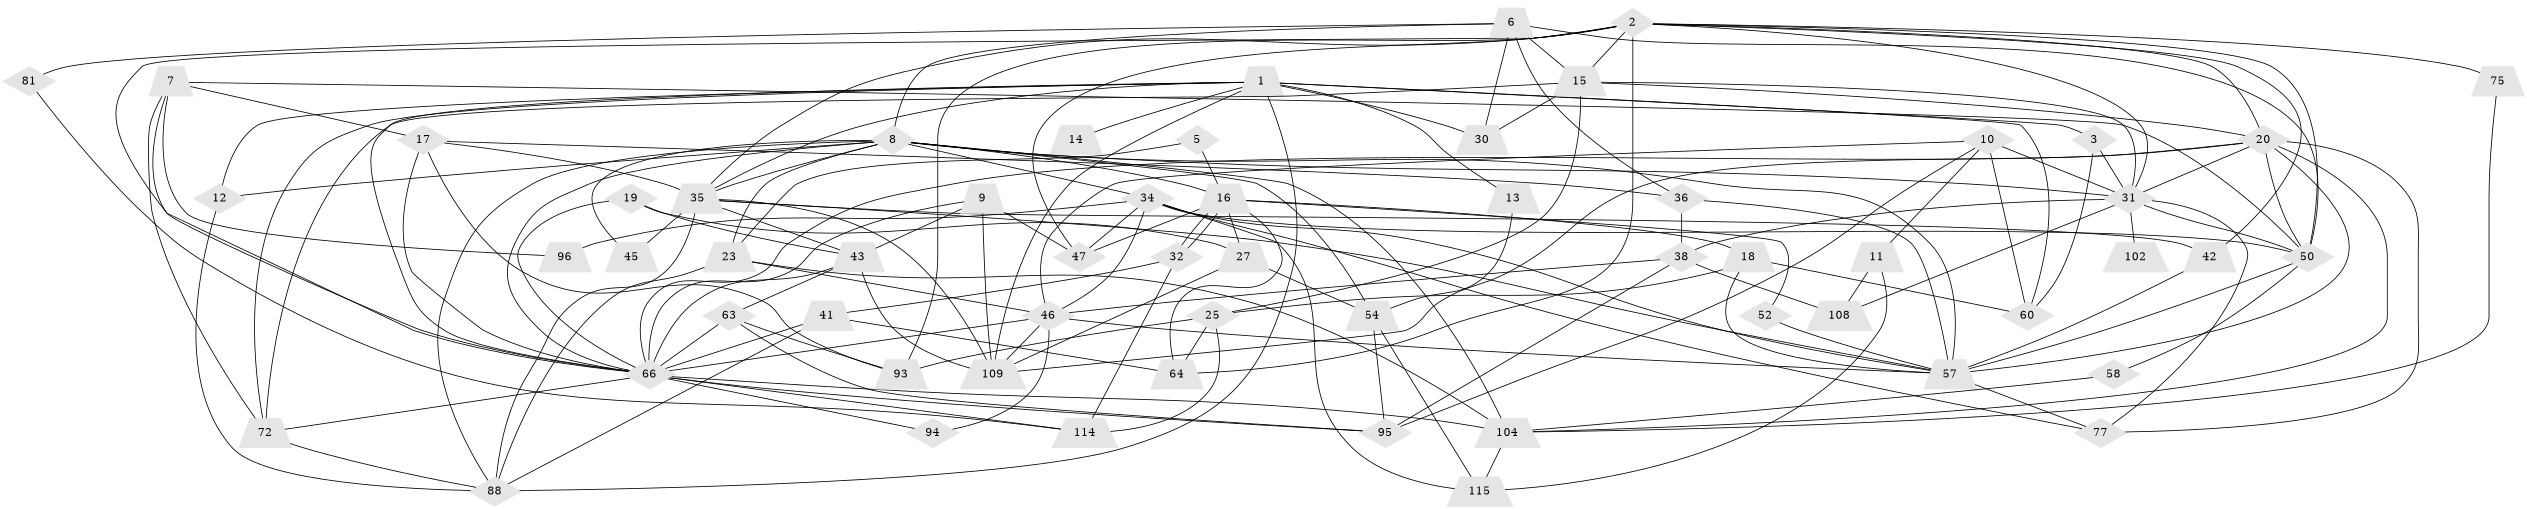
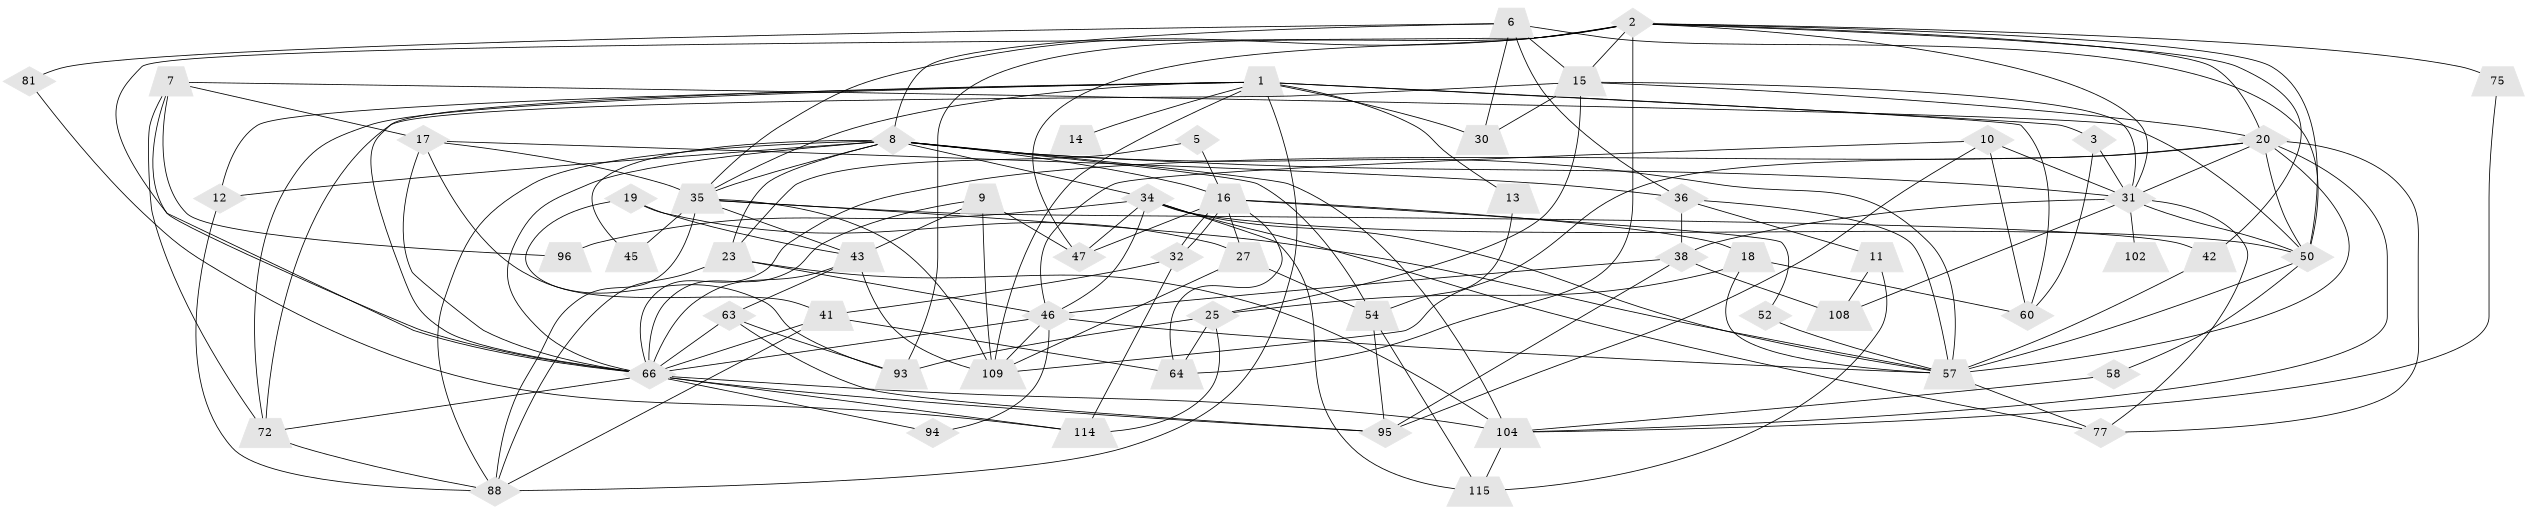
(1935, 196) -> (1810, 237)
(528, 281) -> (627, 297)
